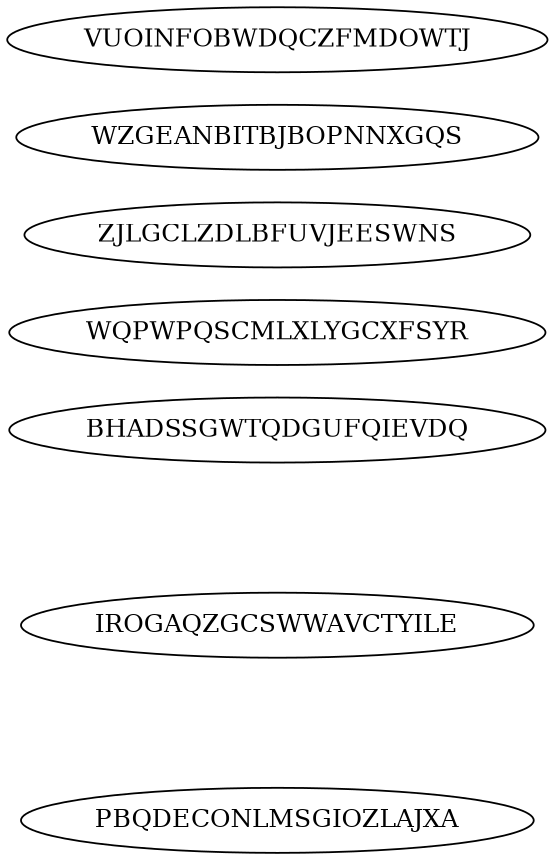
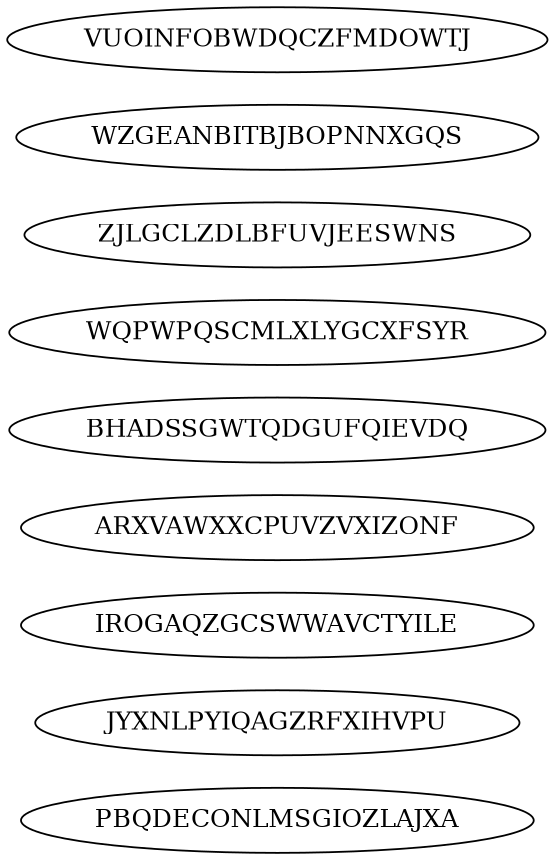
none -> (277, 528)
none -> (277, 723)
